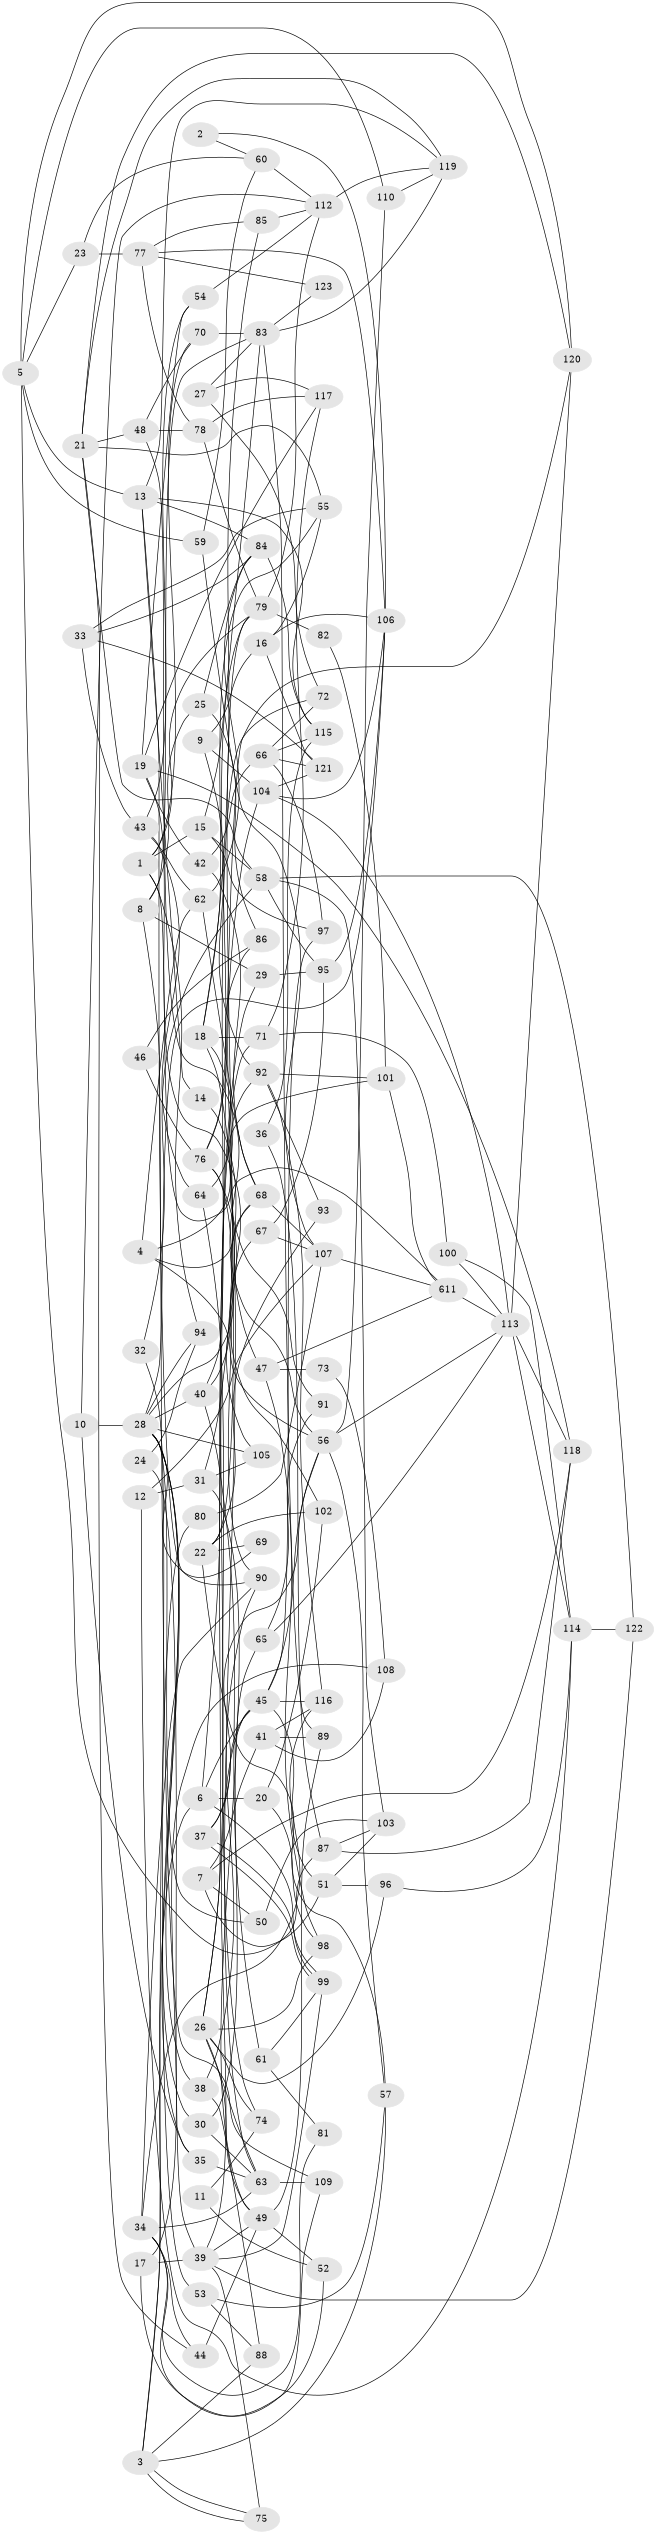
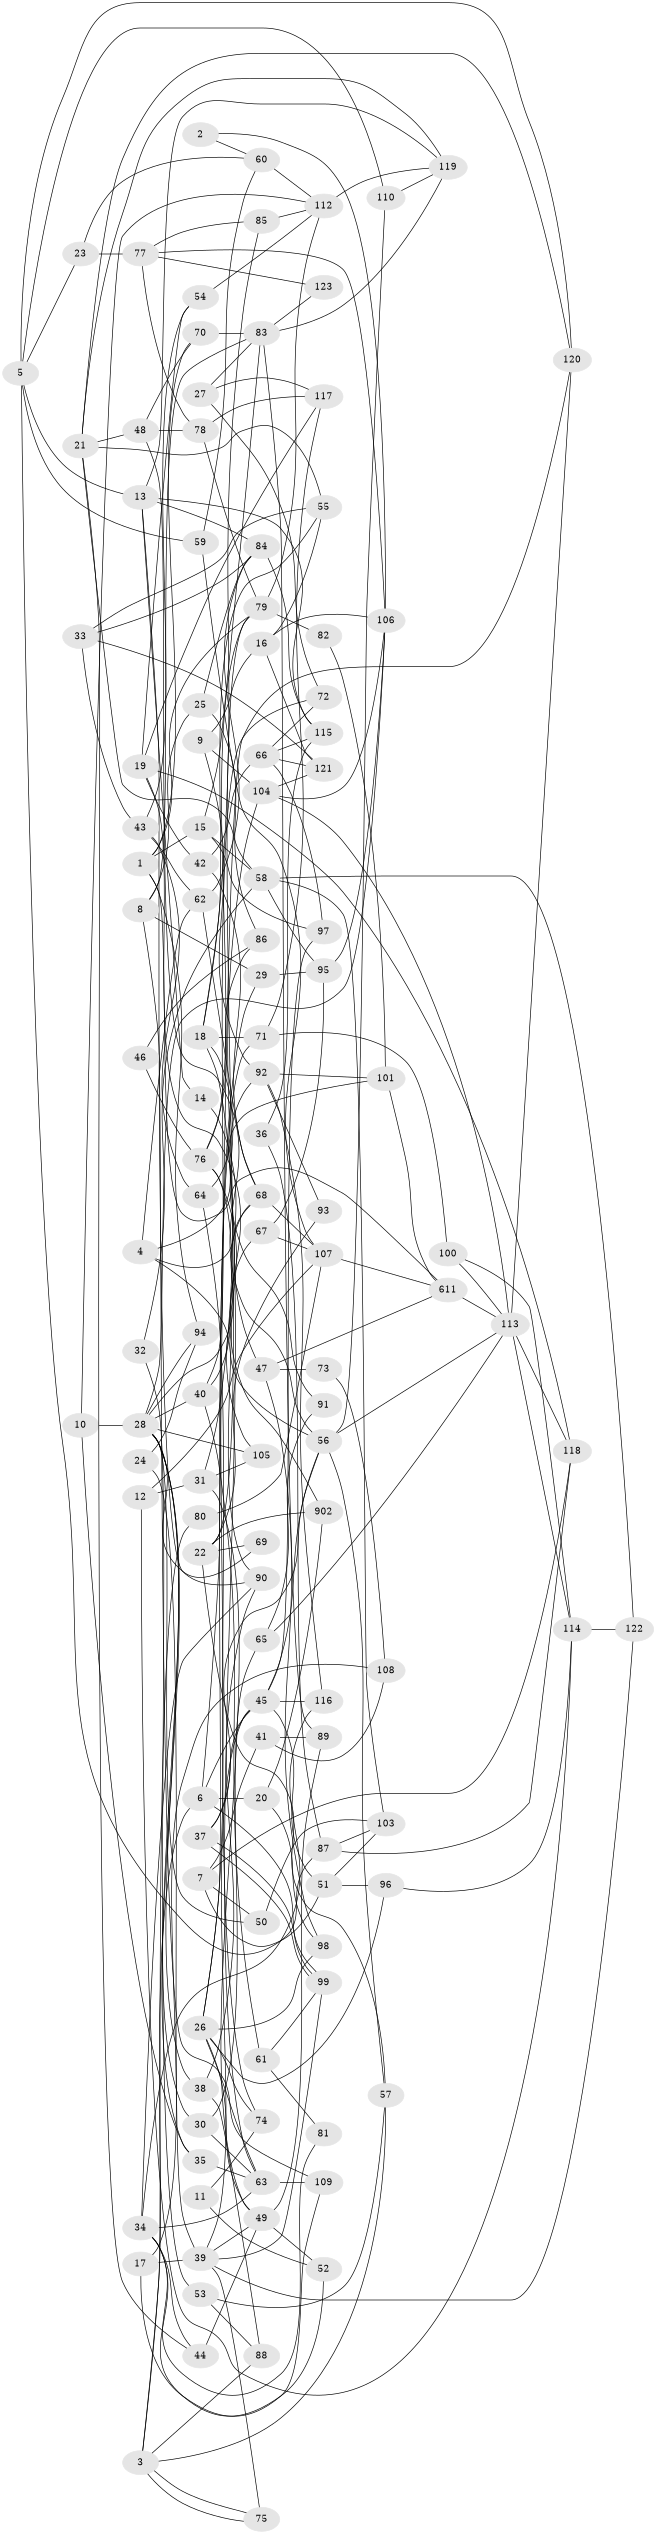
(324, 1512) -> (324, 1512)
(295, 1718) -> none
